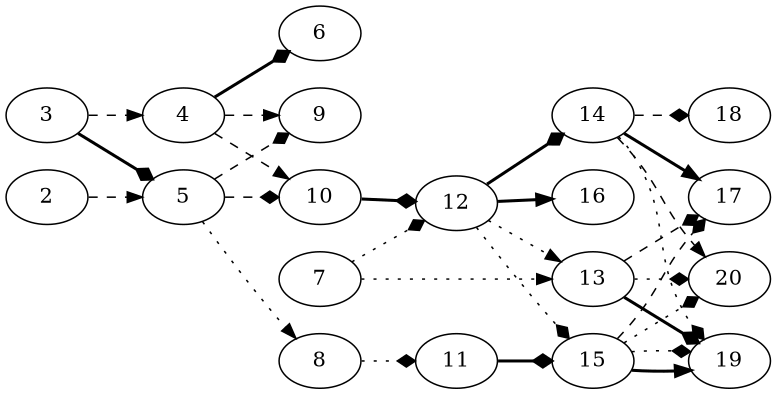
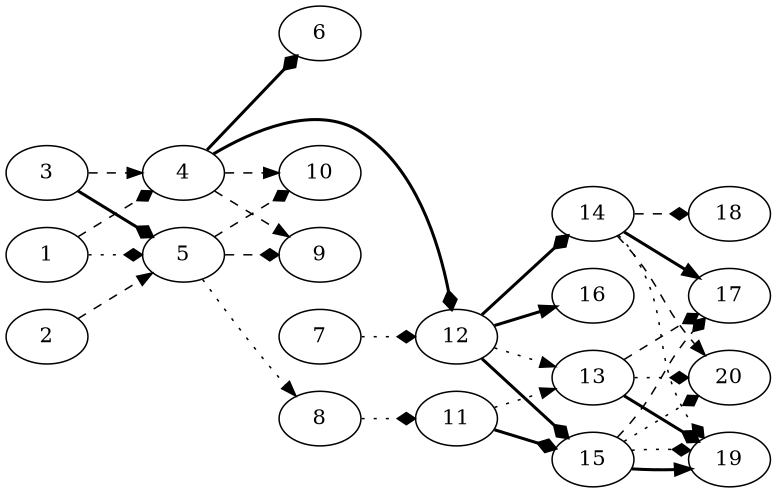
(379, 200) -> (373, 141)
none -> (47, 255)
(510, 269) -> (516, 390)
(449, 279) -> (514, 401)
